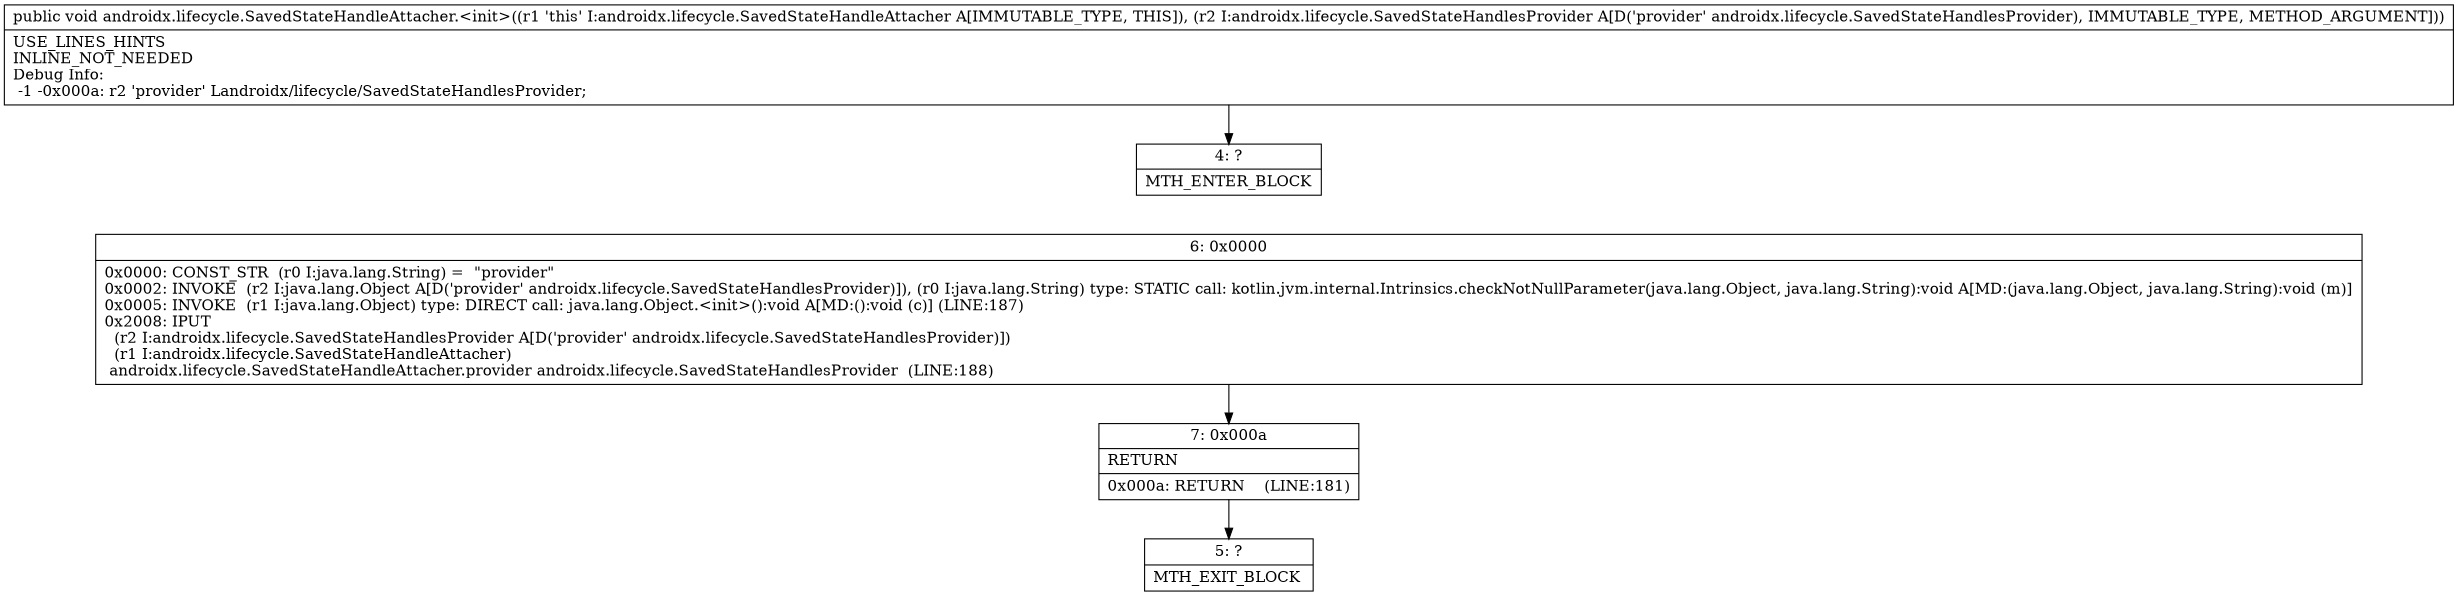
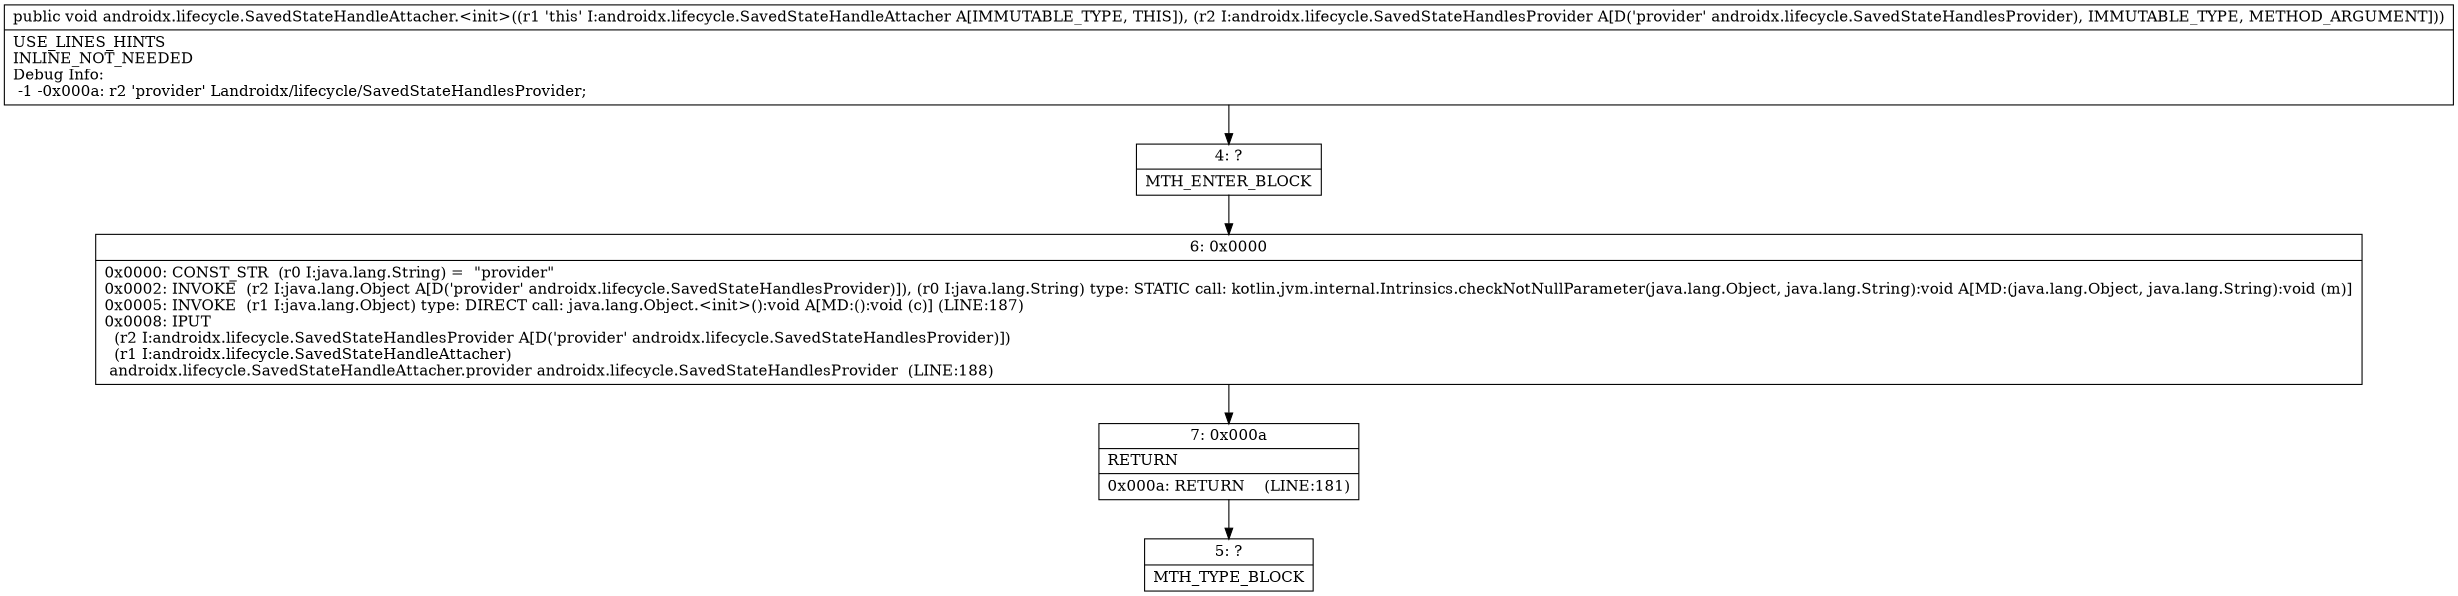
none -> (1229, 209)
(163, 322) -> (163, 322)
(1227, 577) -> (1229, 577)
